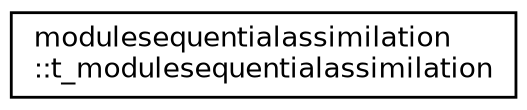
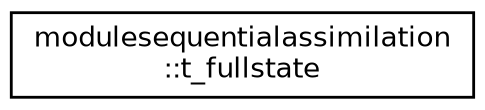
(264, 55) -> (242, 55)
